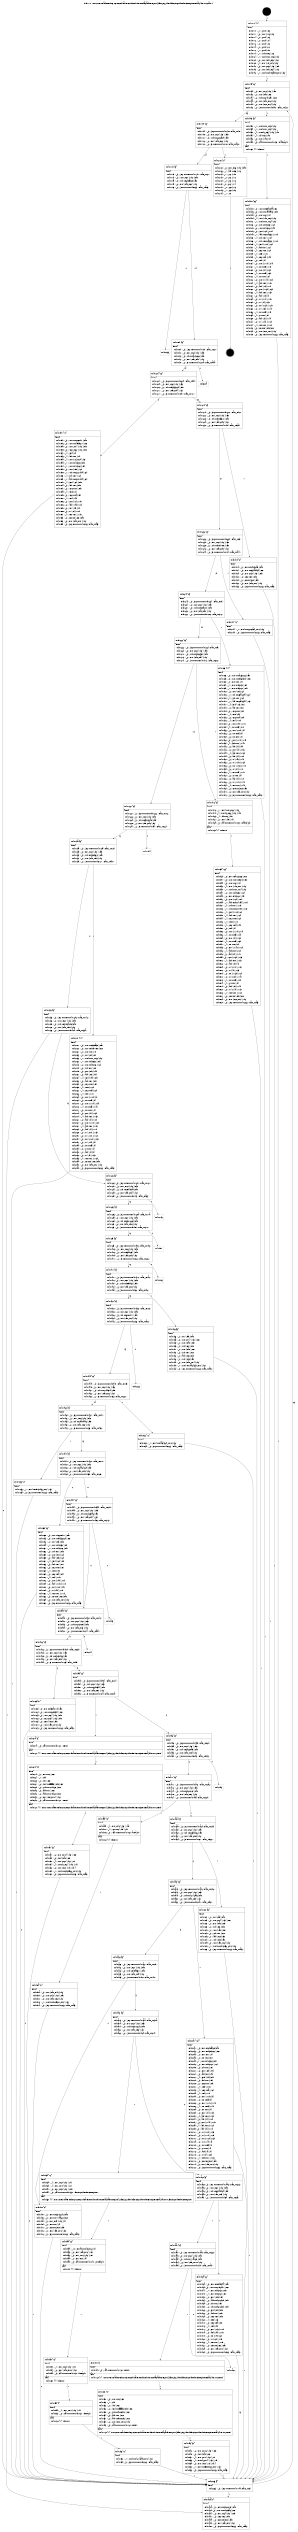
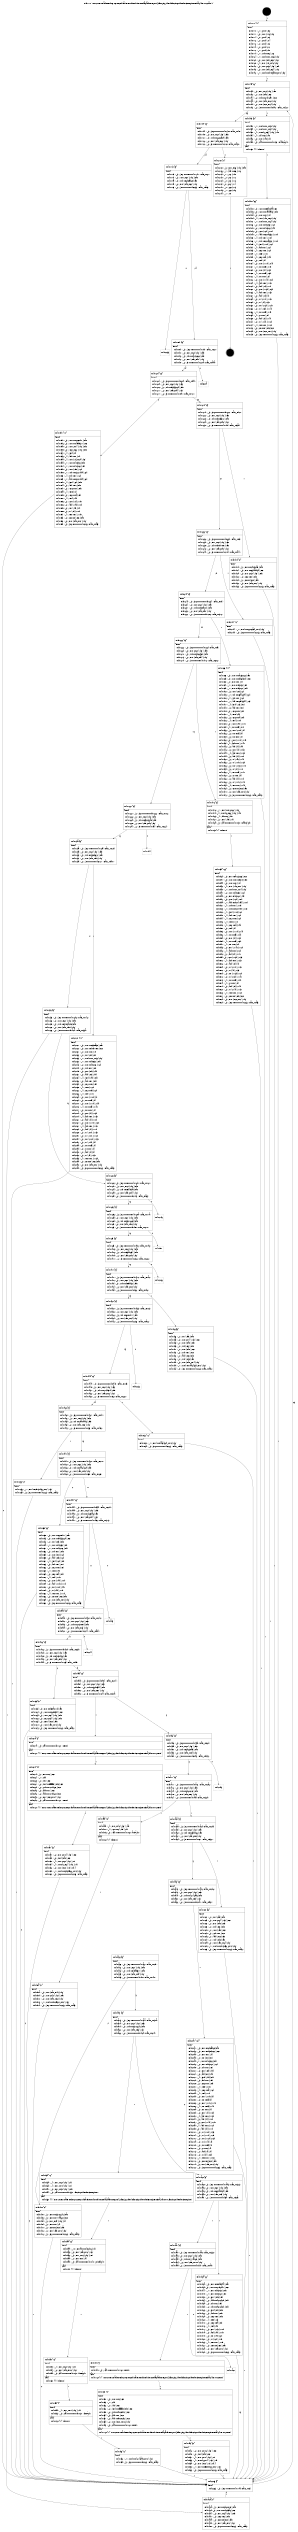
(164, 1929) -> none
(229, 2494) -> (226, 2495)
